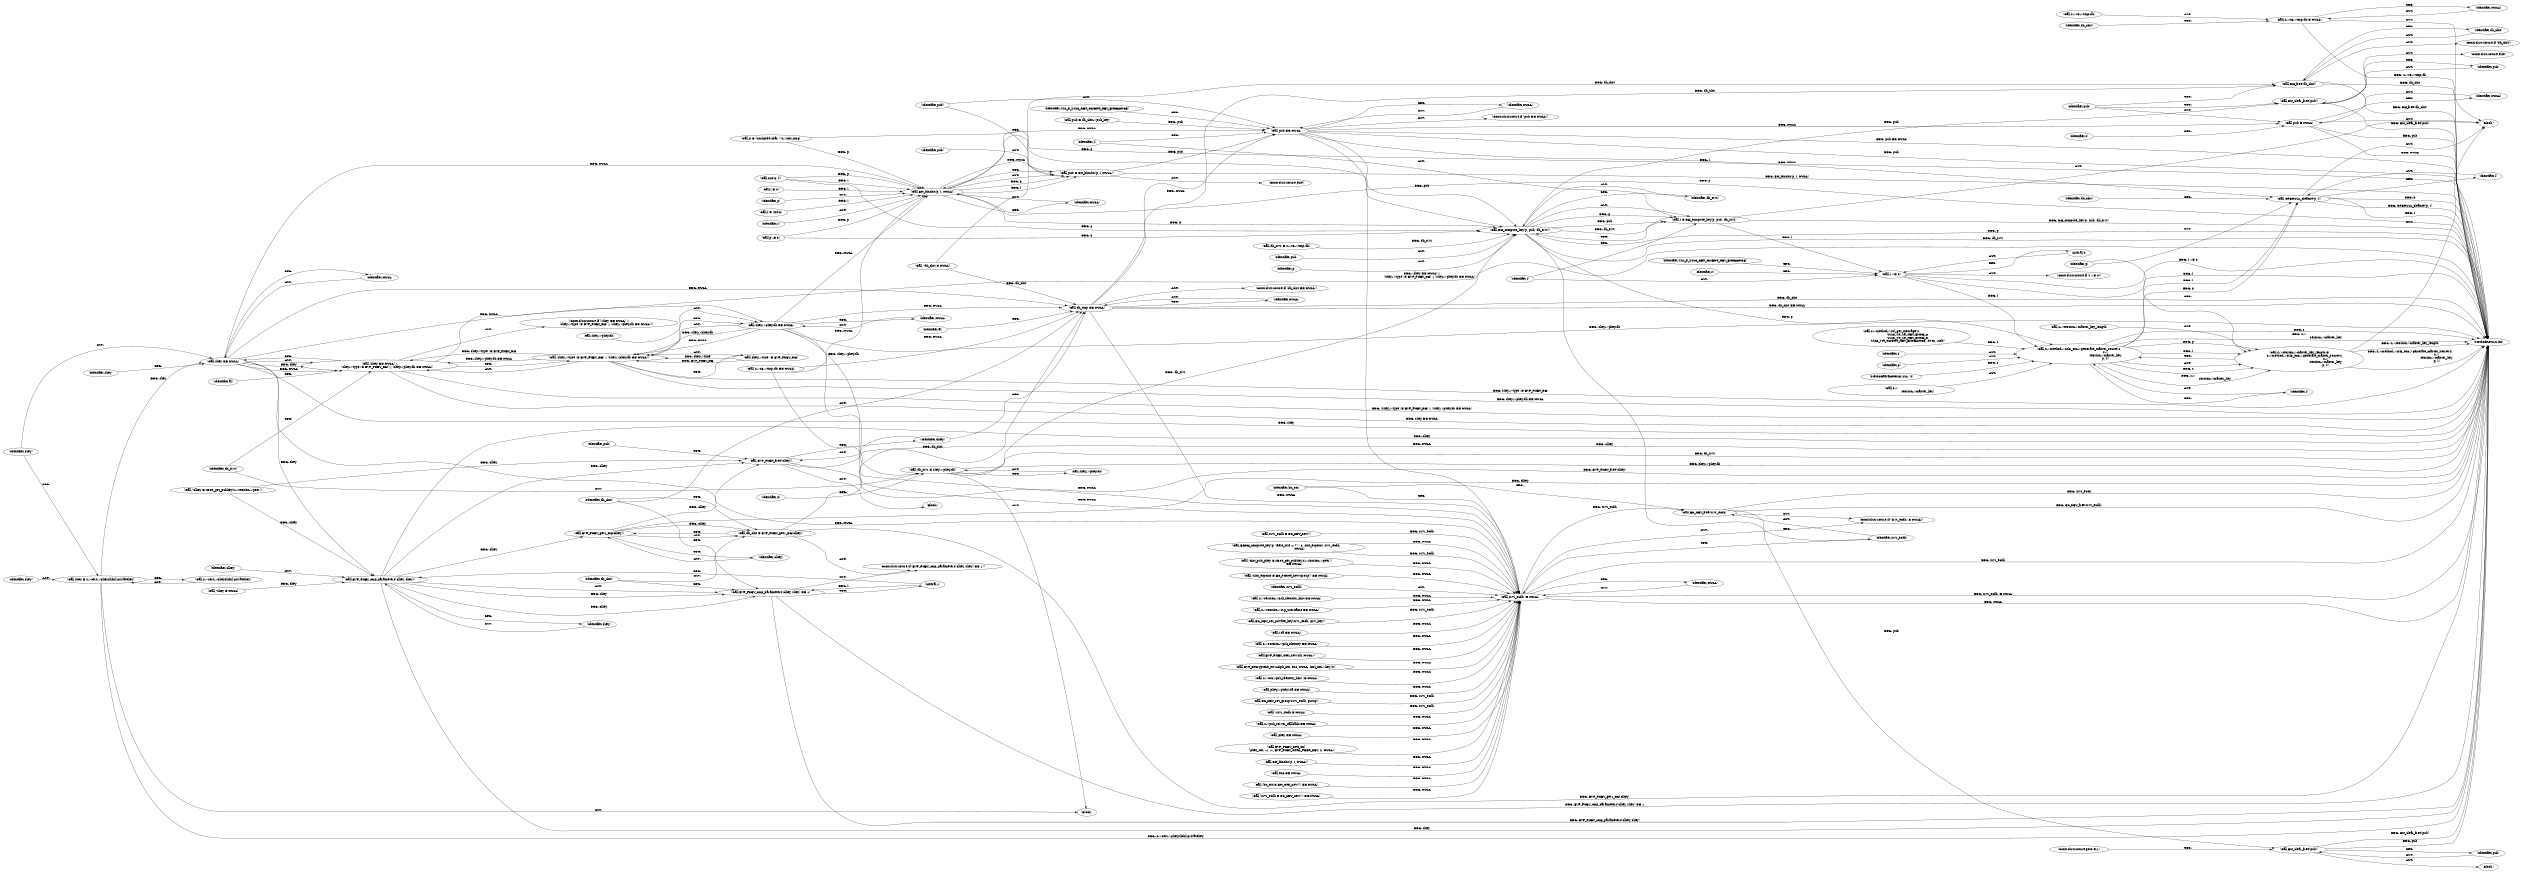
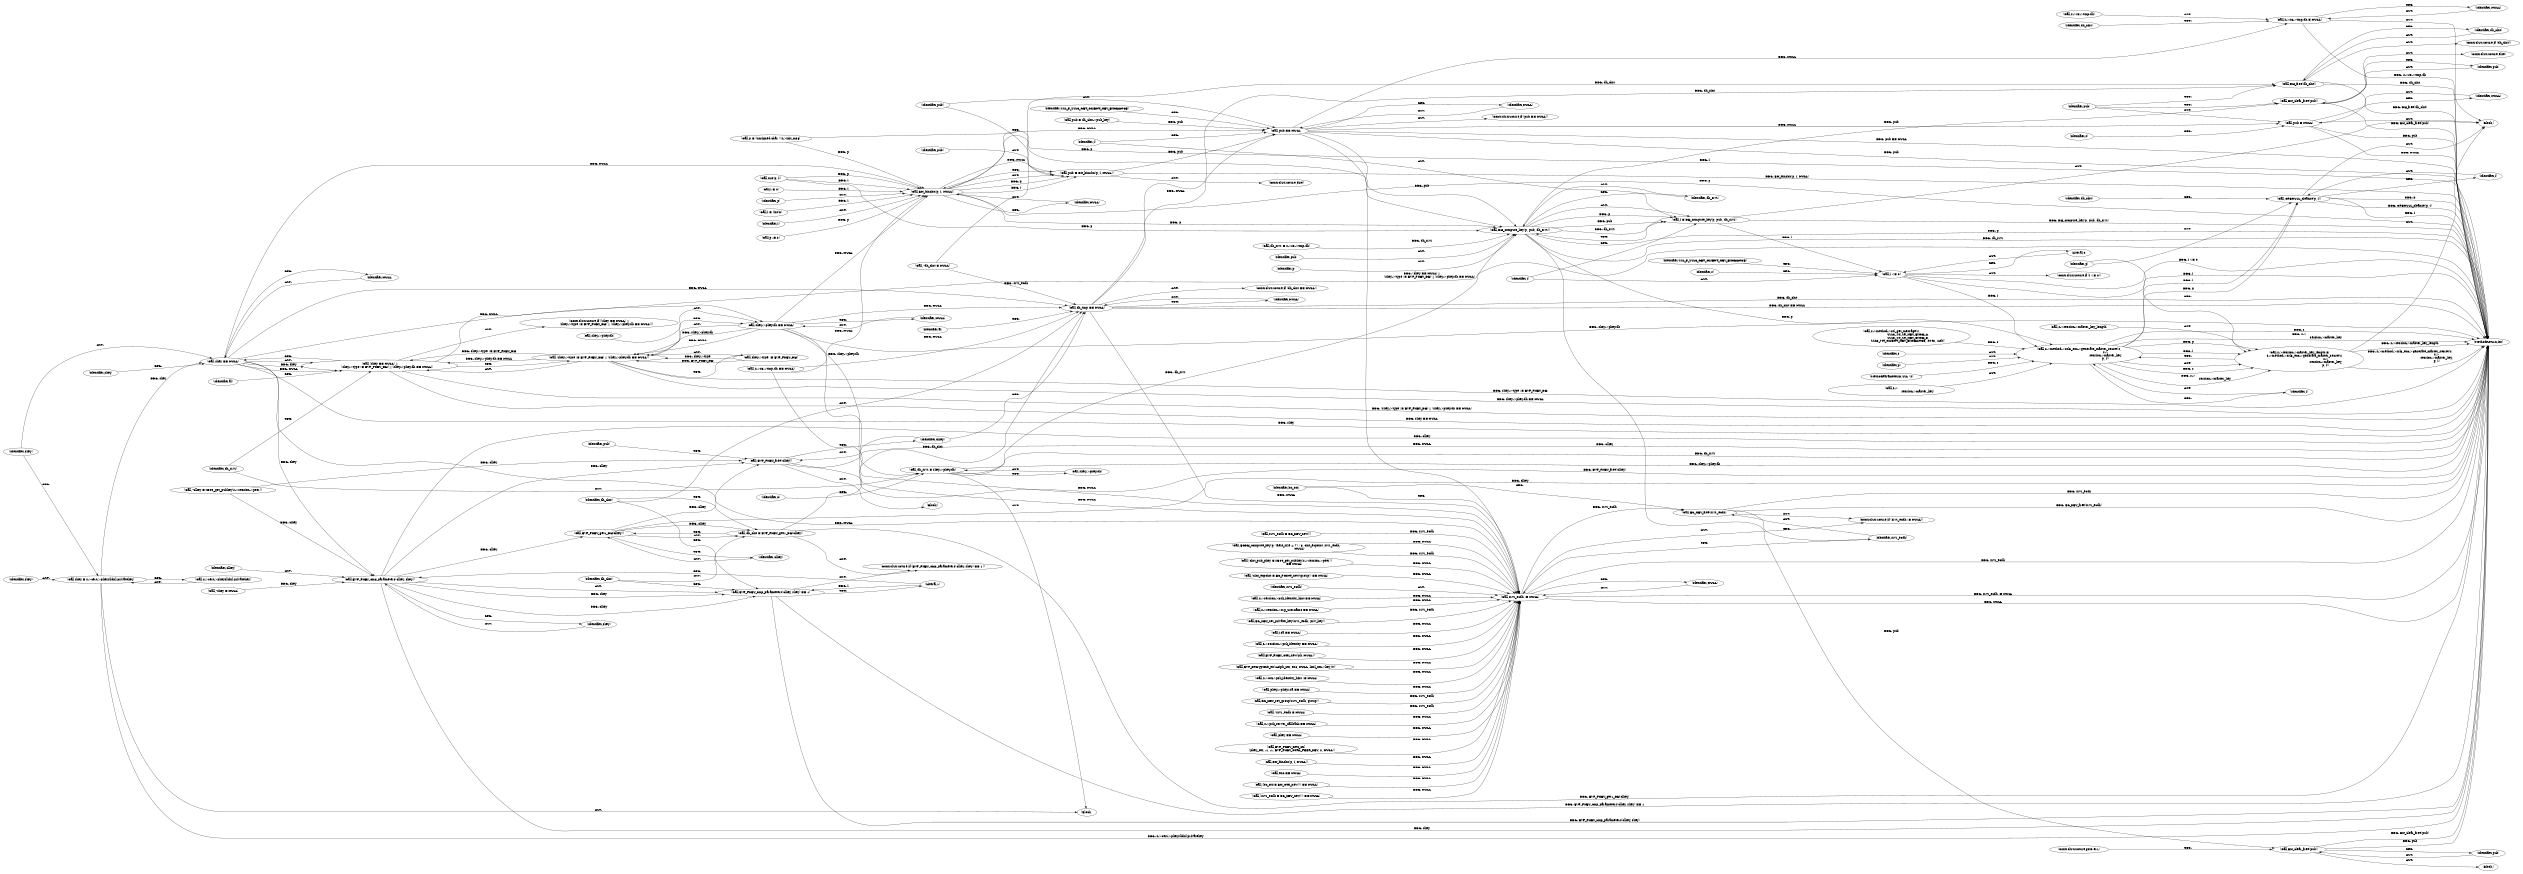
(1809, 167) -> (1785, 59)
(1132, 237) -> none
(1016, 283) -> (1016, 283)
